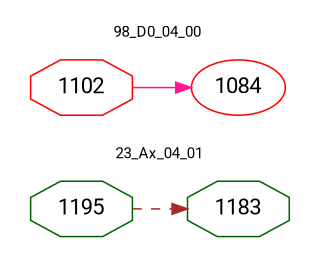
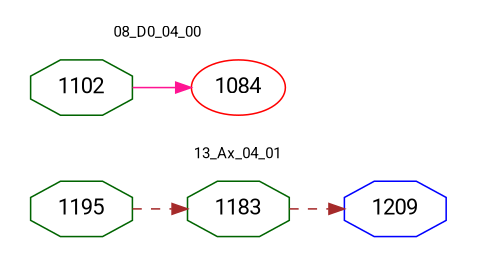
(158, 33) -> (158, 33)
(82, 88) -> (82, 88)
(160, 154) -> (238, 154)
none -> (395, 209)
